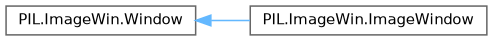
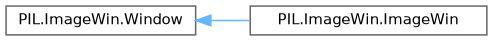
(369, 20) -> (369, 20)
